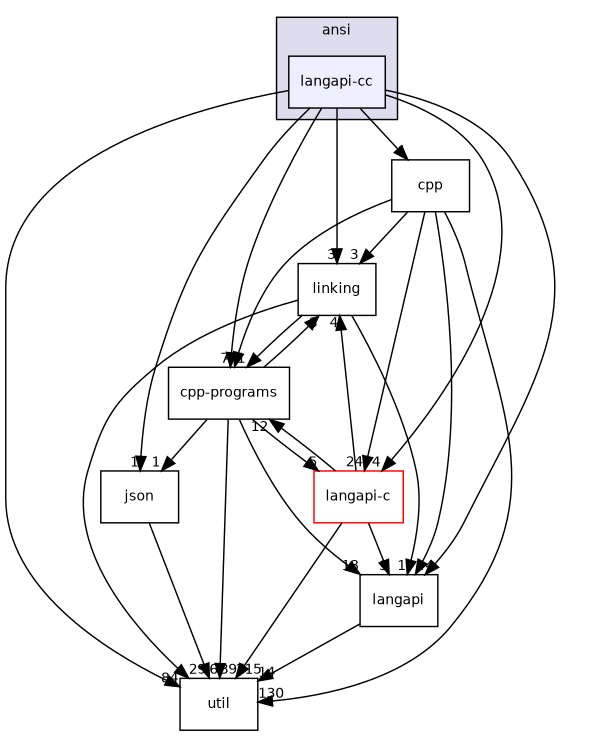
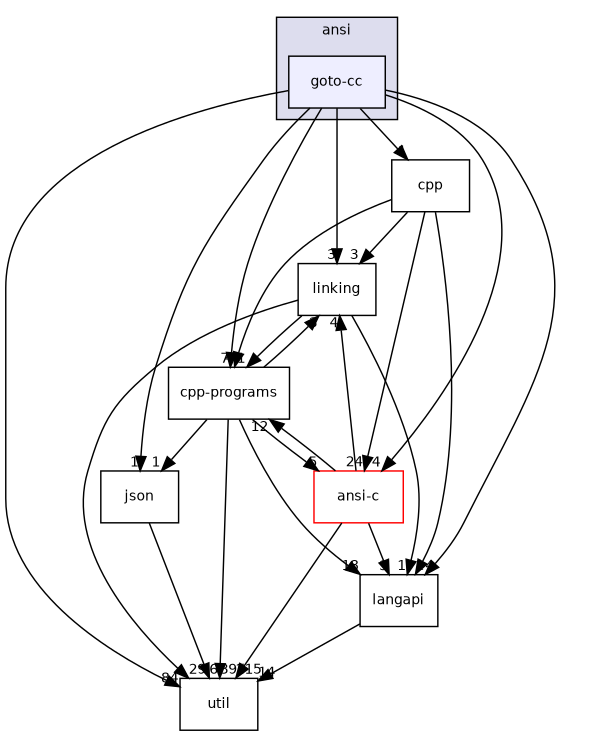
(337, 82) -> (337, 82)
(359, 497) -> (359, 497)
(506, 521) -> none
